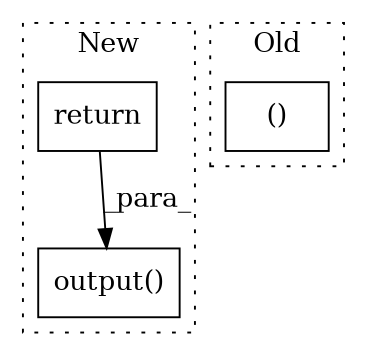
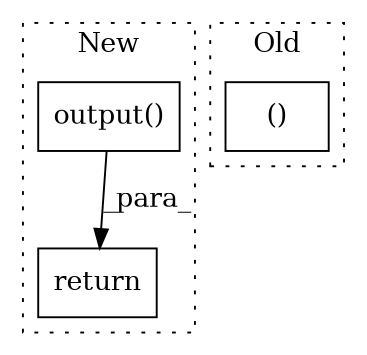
(103, 190) -> (104, 190)
